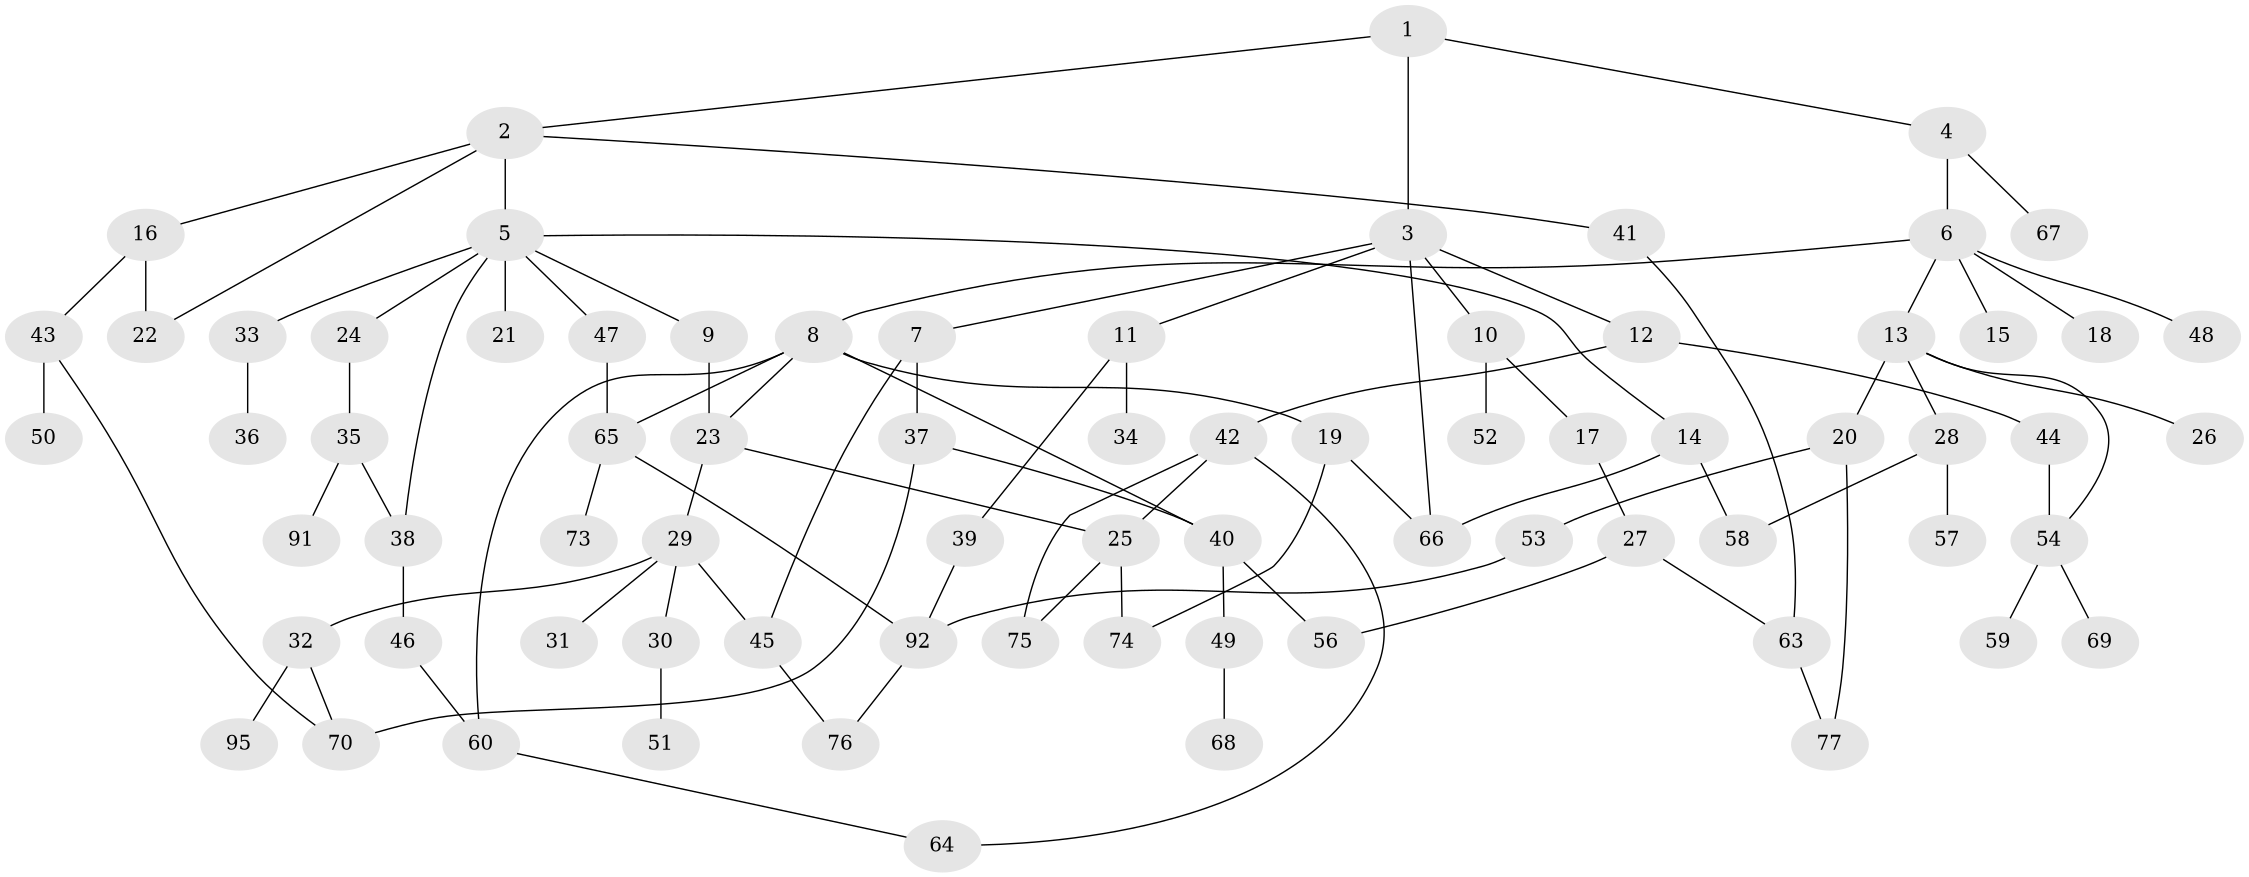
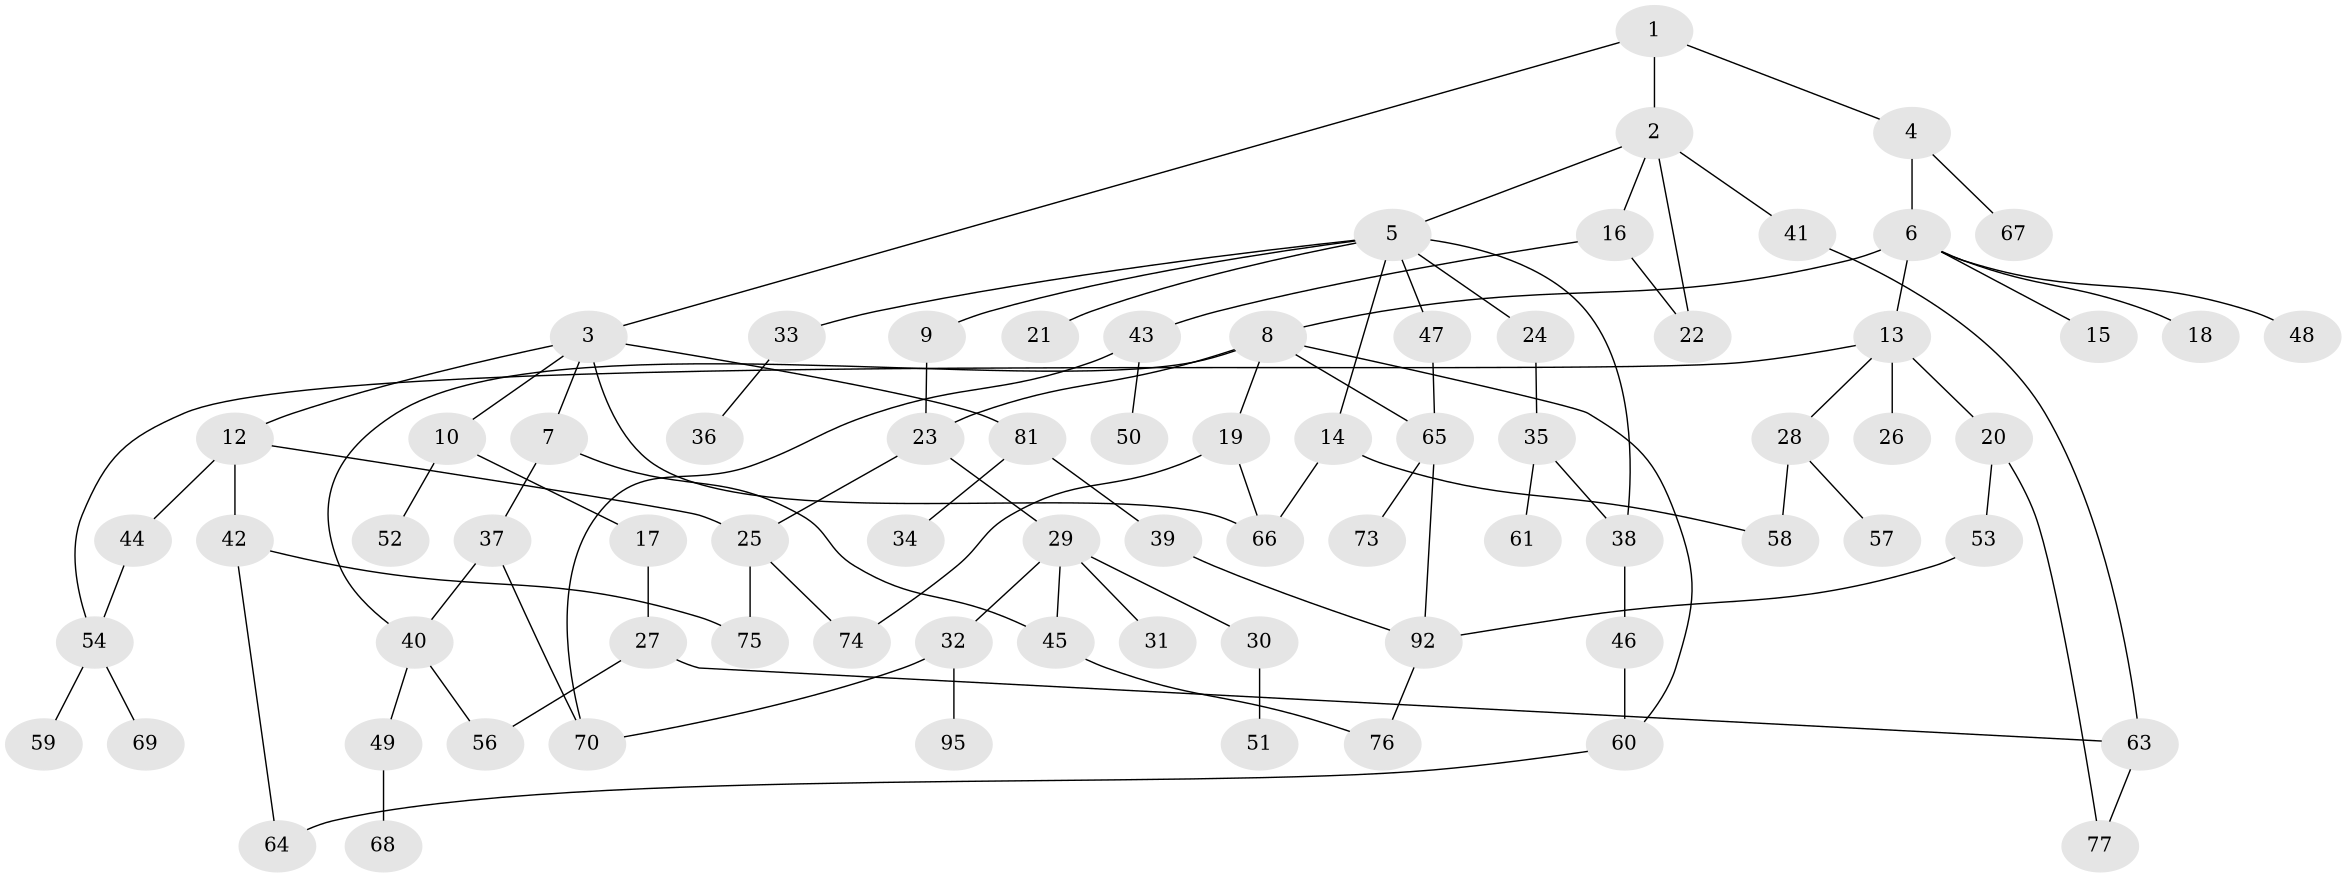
(1127, 337) -> (1027, 439)
(1175, 490) -> (497, 481)
(301, 541) -> (1523, 541)
